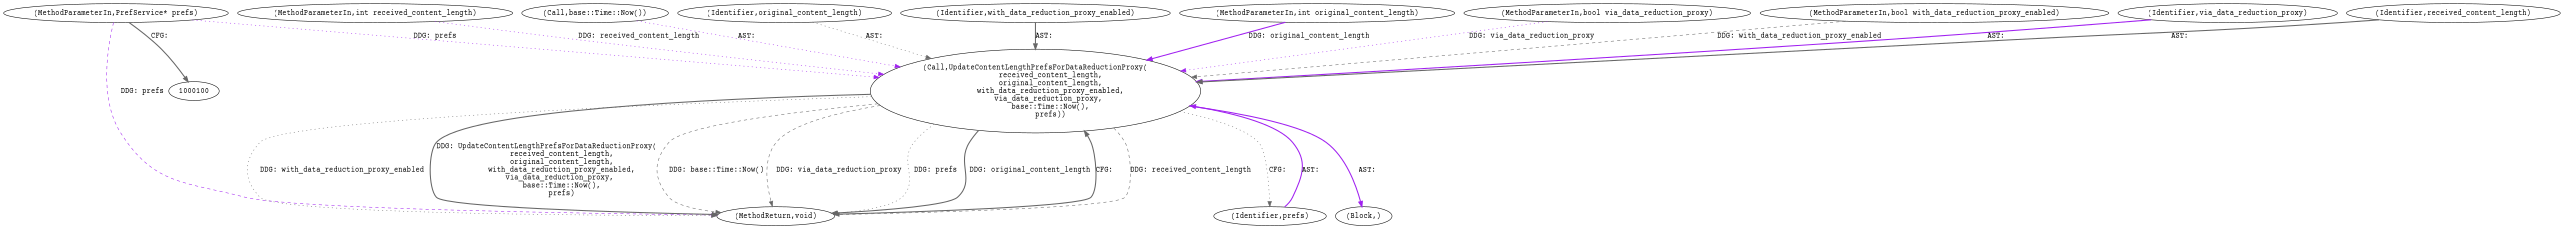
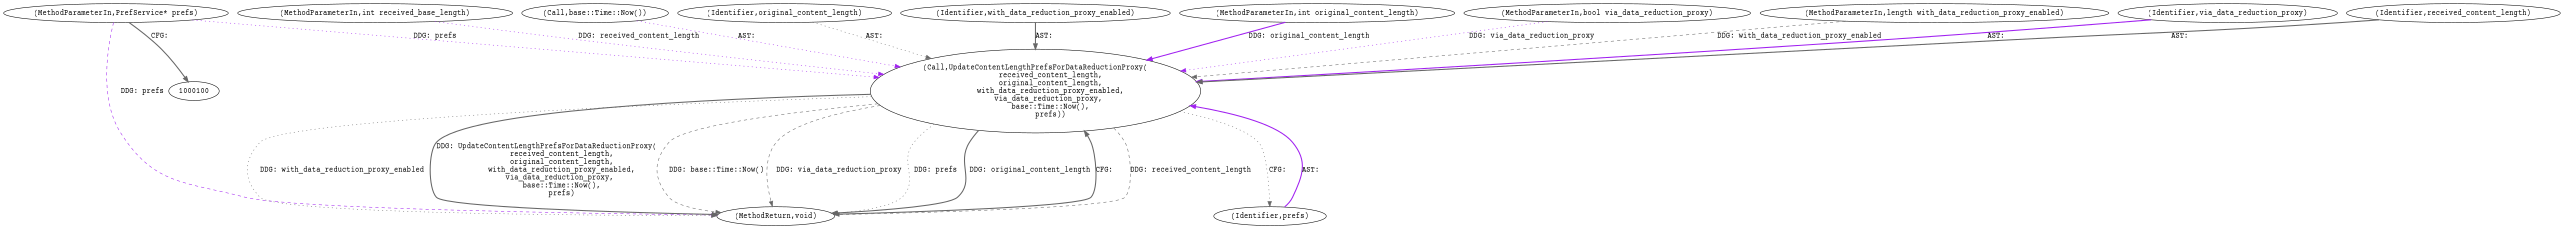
(375, 13) -> (375, 13)
(1934, 13) -> (1934, 13)
(1364, 216) -> none
